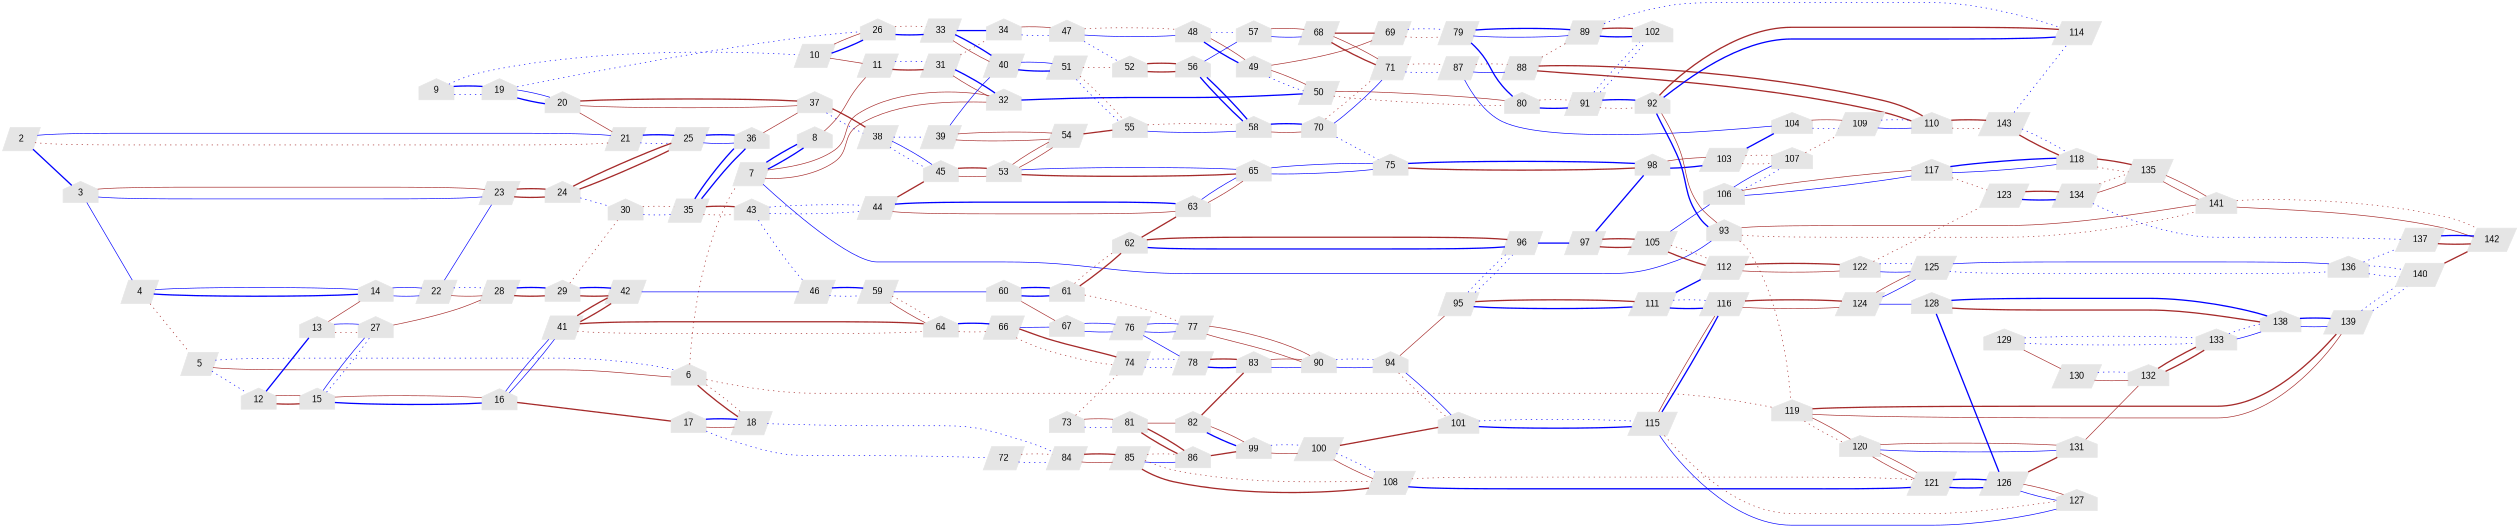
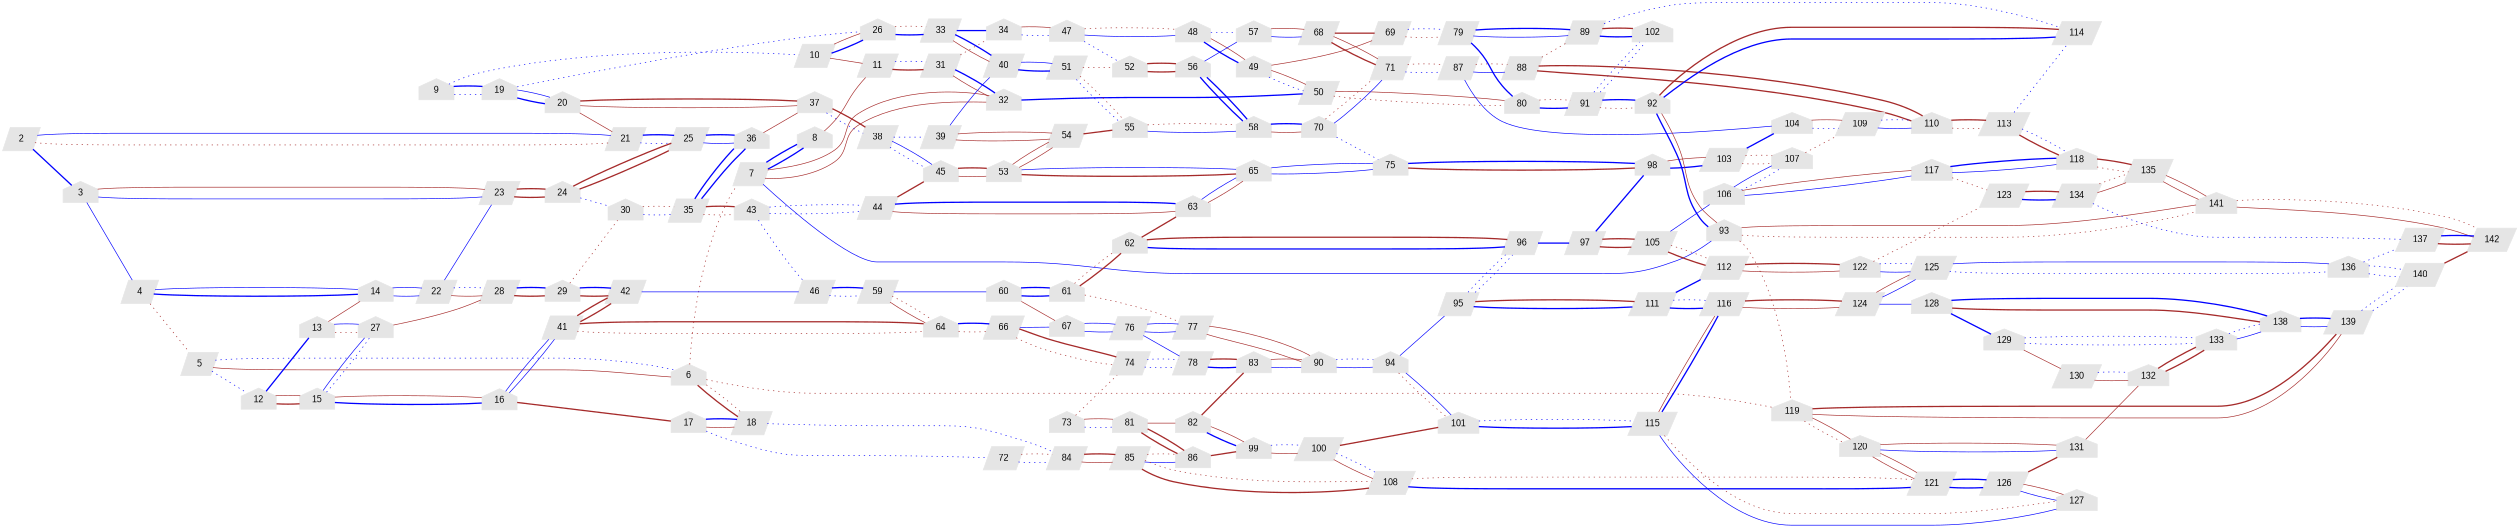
(2004, 124) -> (2004, 124)
(1422, 336) -> (1422, 336)
(1968, 393) -> (1971, 324)
